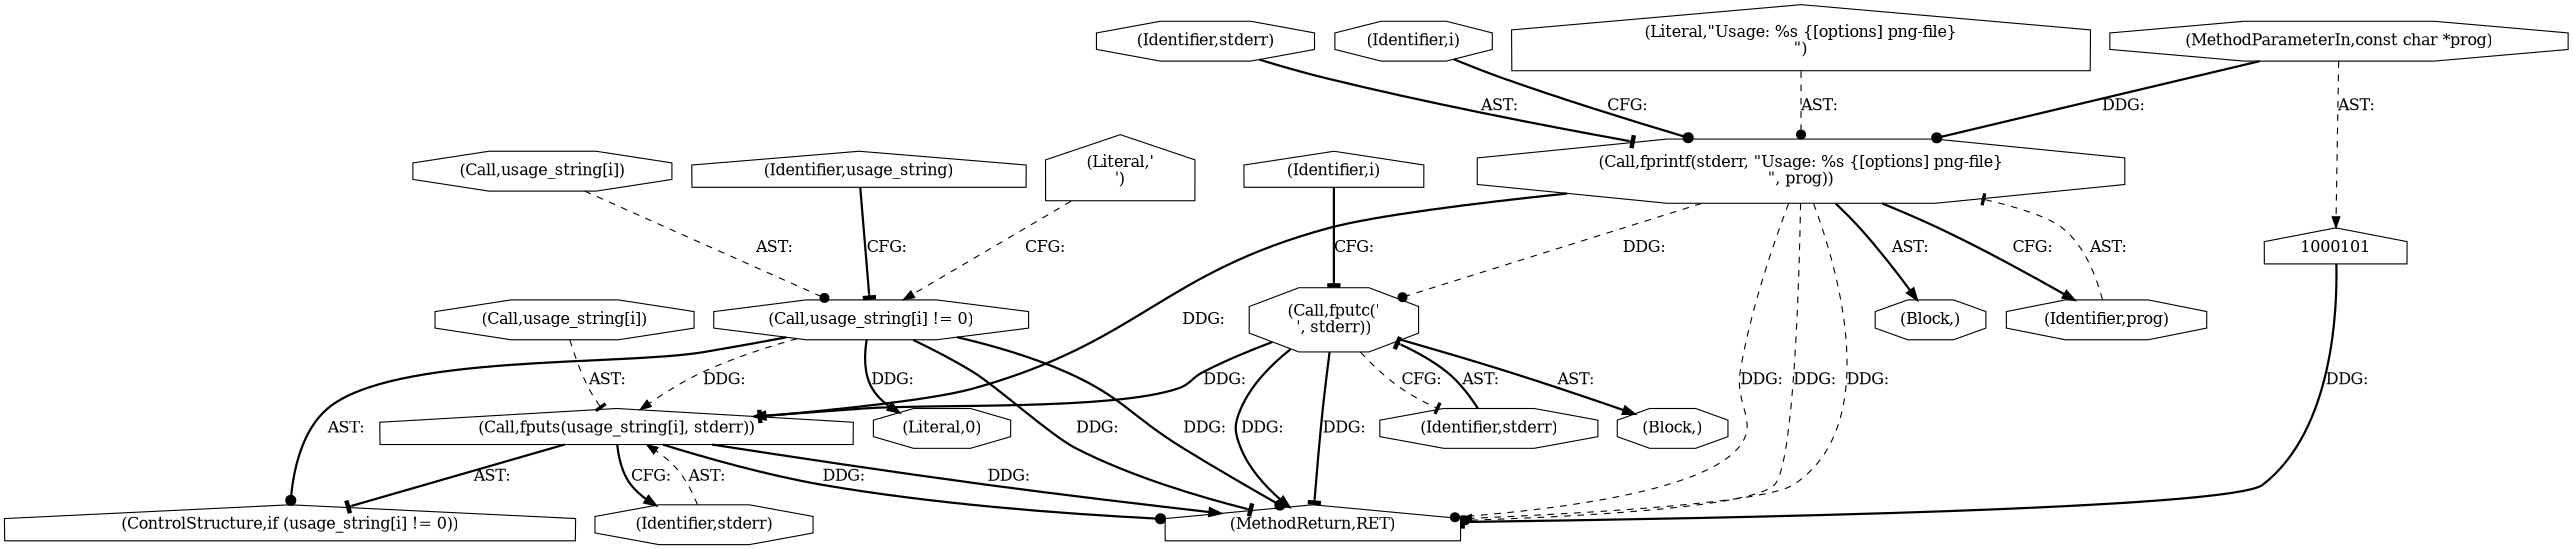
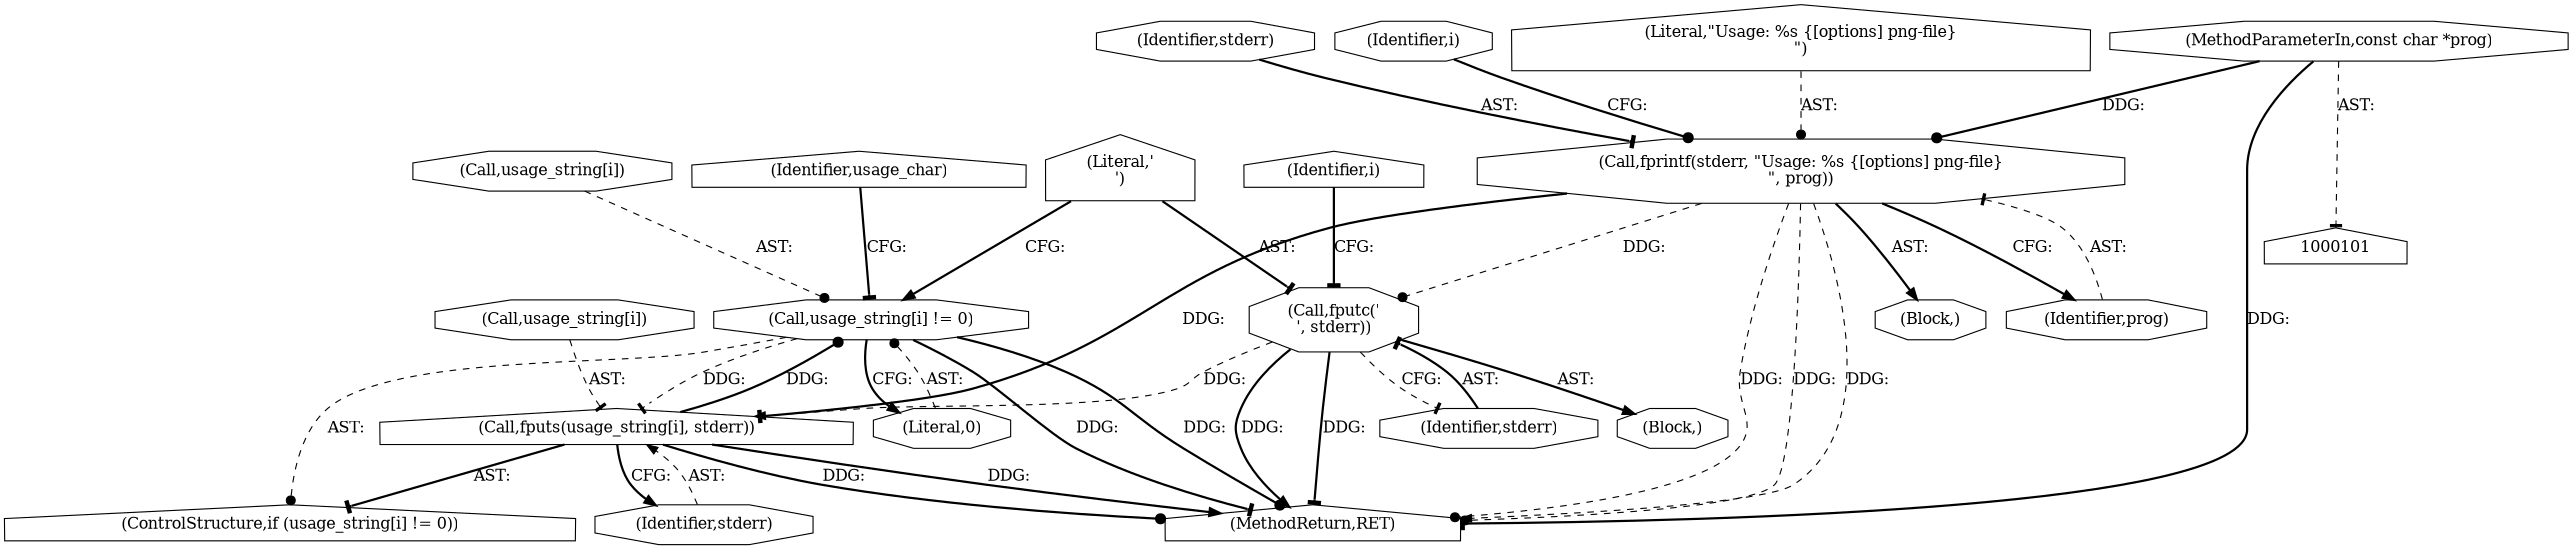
(2337, 142) -> (2337, 142)
(859, 171) -> (859, 171)
none -> (1225, 244)
(992, 248) -> (992, 248)
(720, 364) -> (720, 364)
(506, 365) -> (506, 365)
none -> (920, 375)
(895, 380) -> (895, 380)
none -> (760, 384)
(1038, 404) -> (1038, 404)
(1985, 510) -> (2060, 494)
